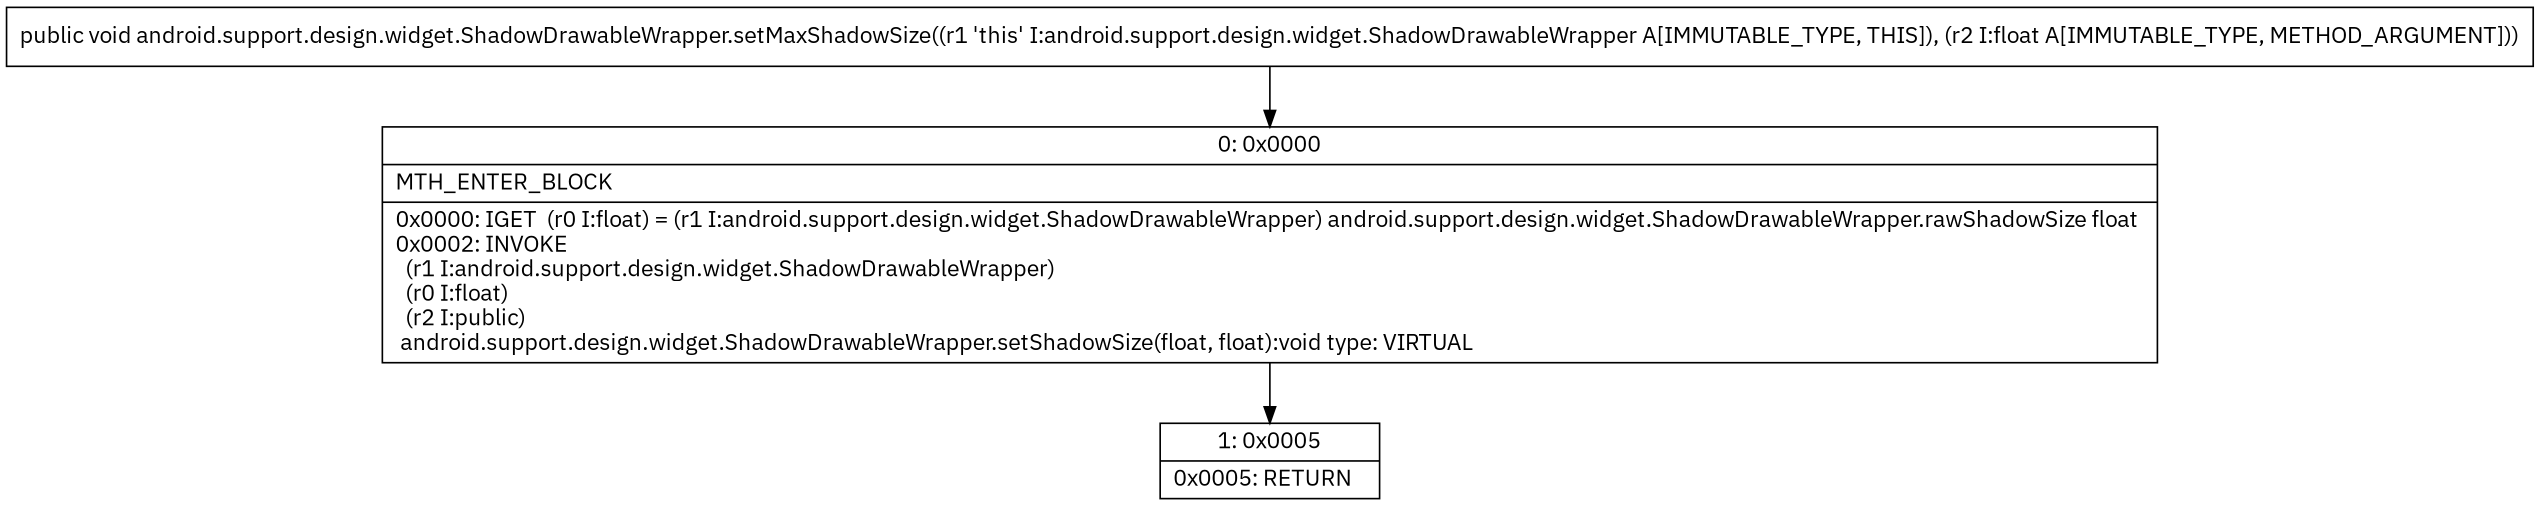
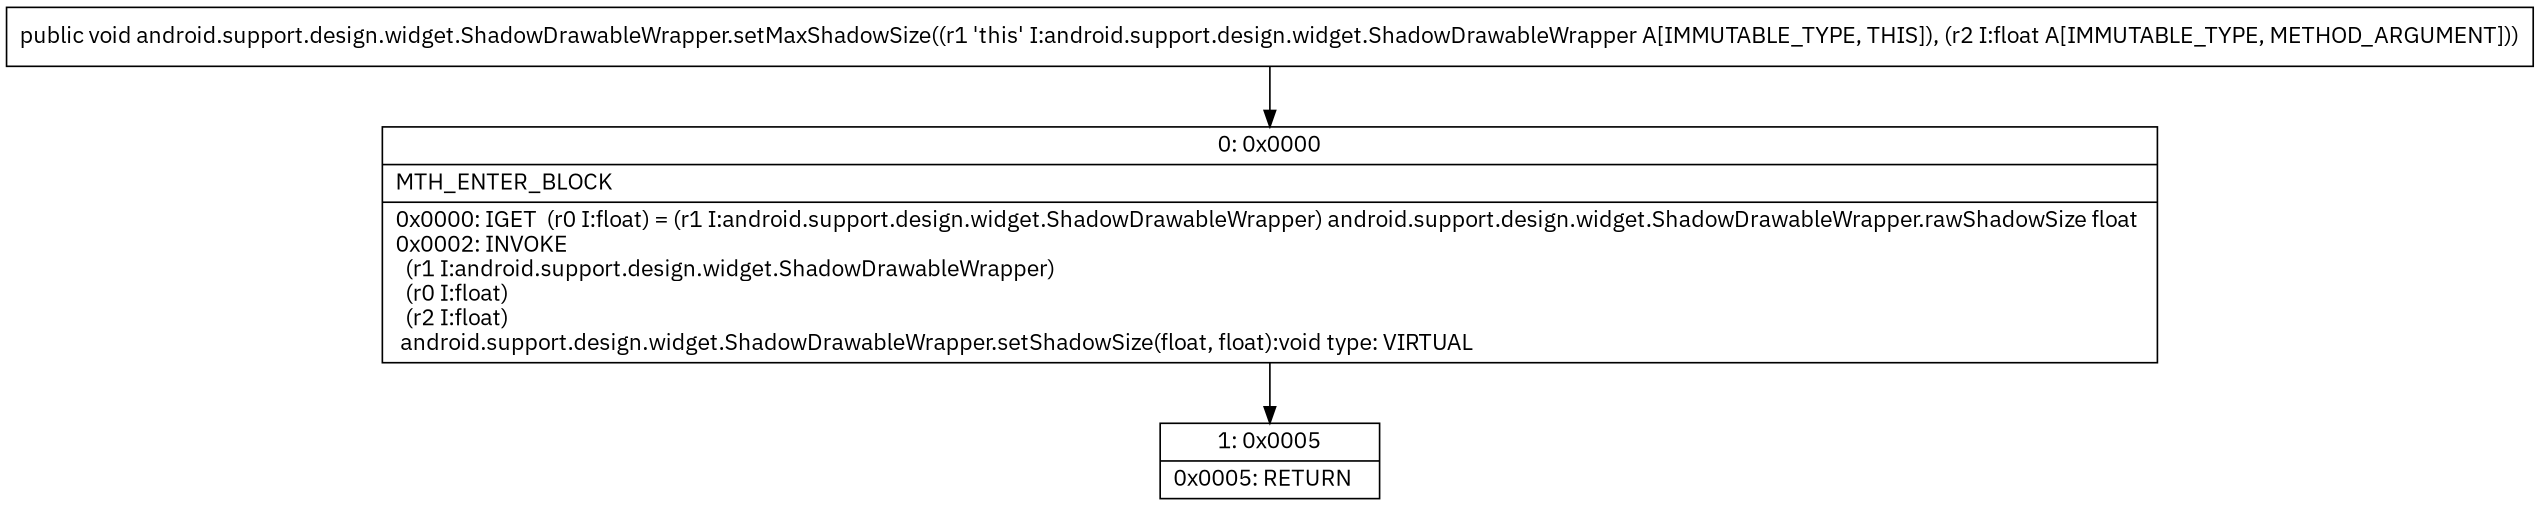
(461, 318) -> (453, 318)
